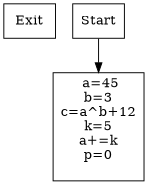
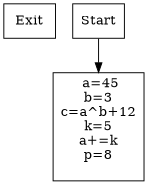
(99, 127) -> (99, 127)
